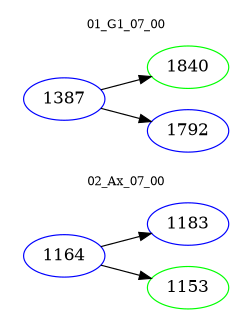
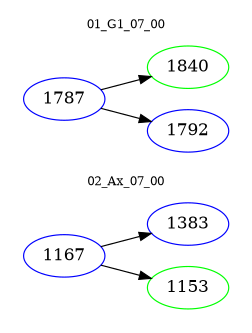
(64, 99) -> (64, 99)
(188, 224) -> (188, 224)
(64, 256) -> (64, 256)
